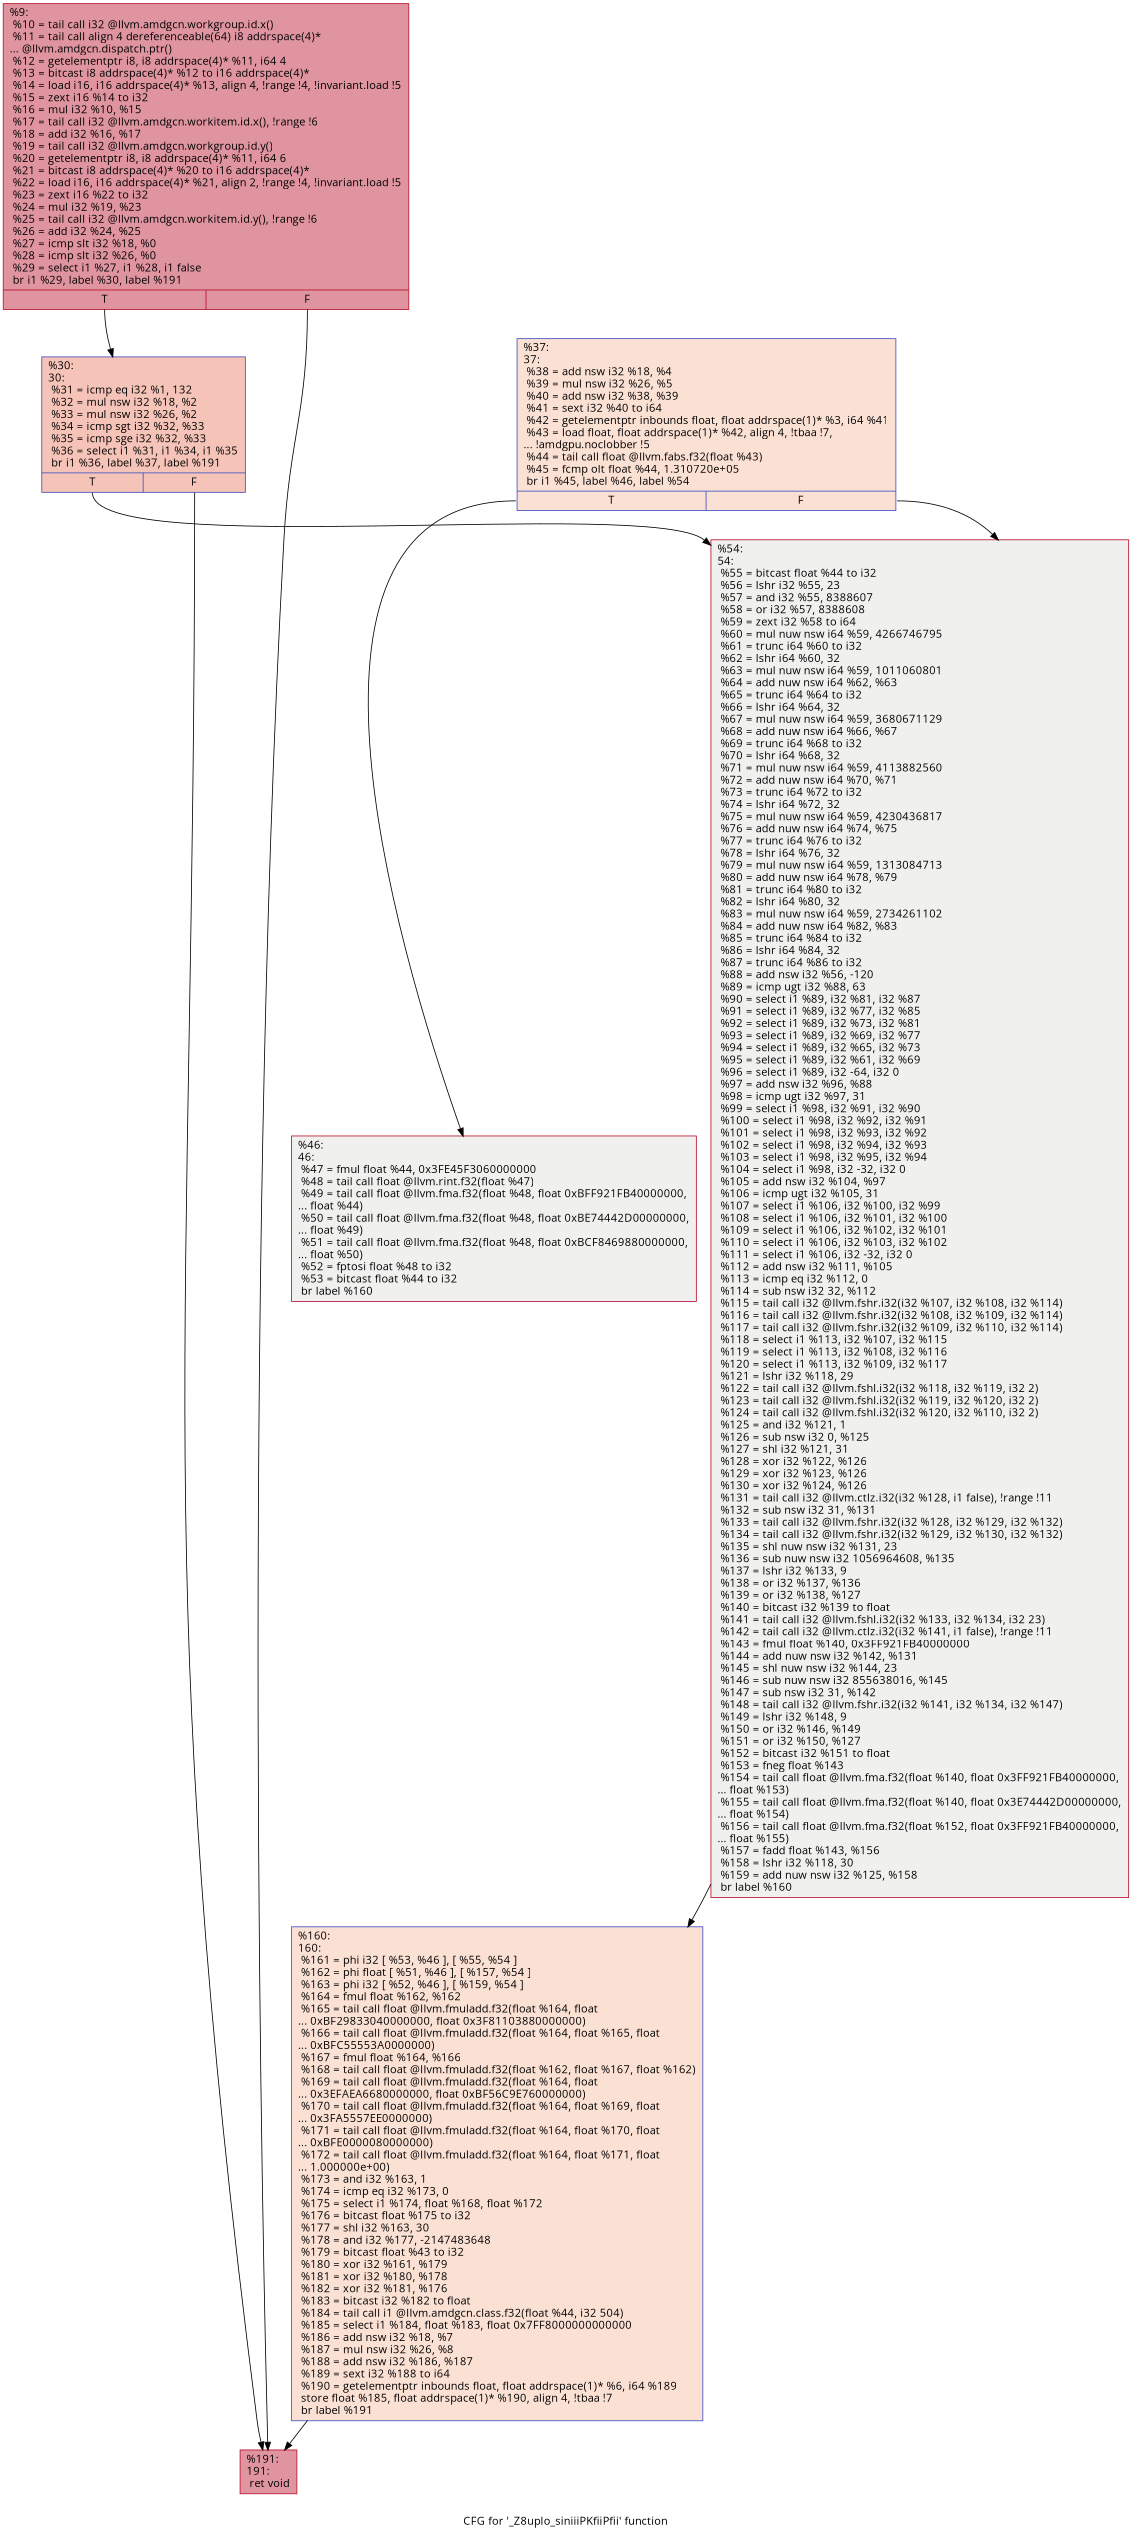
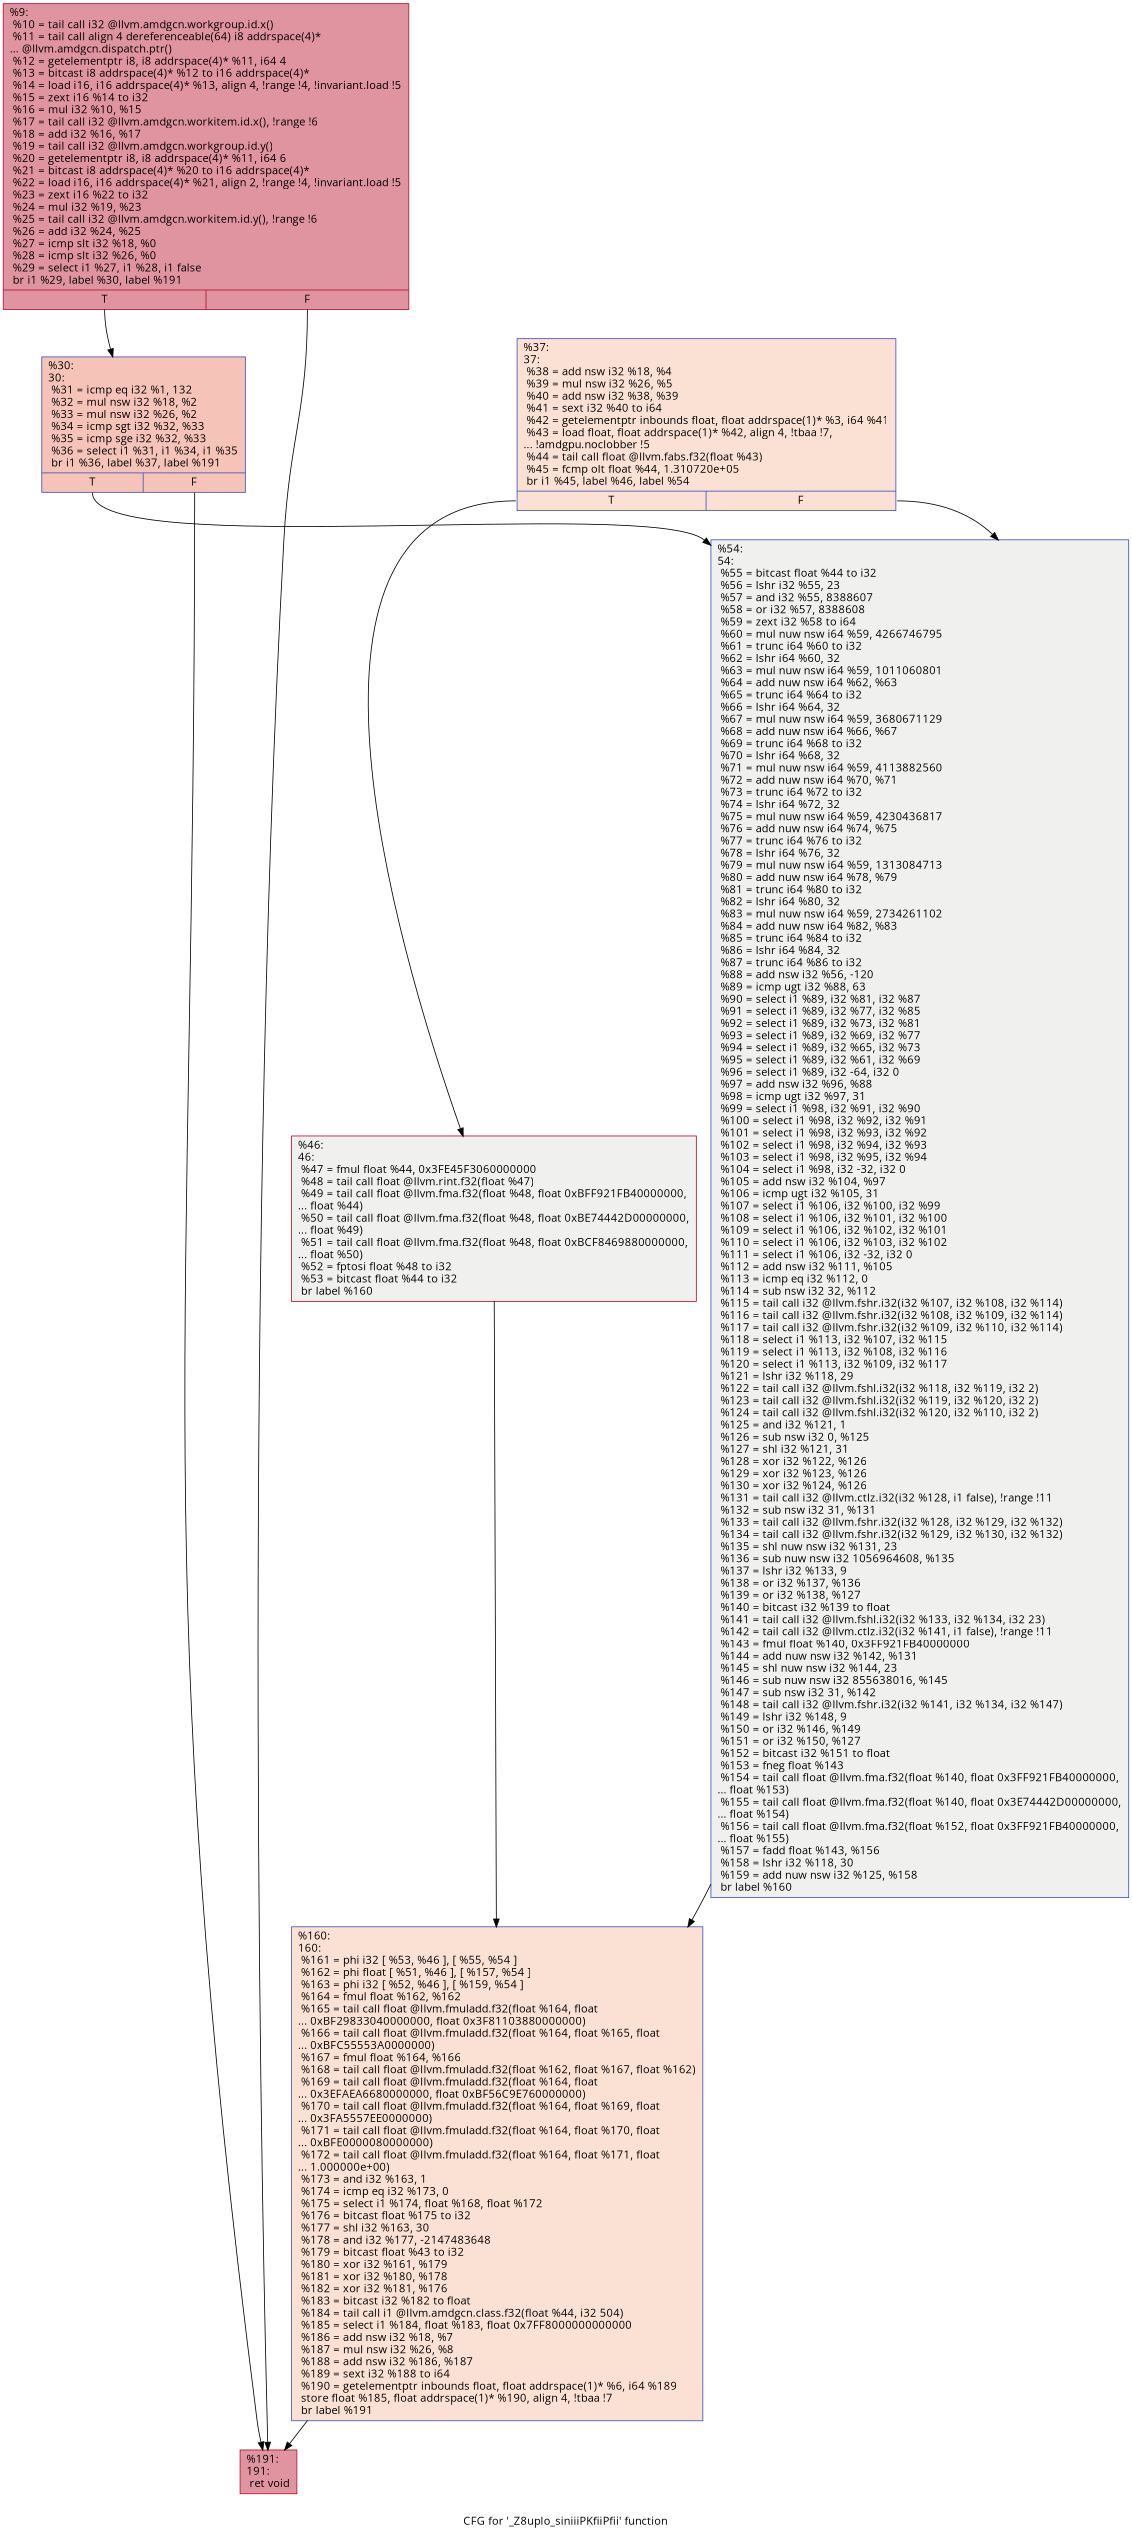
(920, 1219) -> (920, 1219)
none -> (495, 1610)
